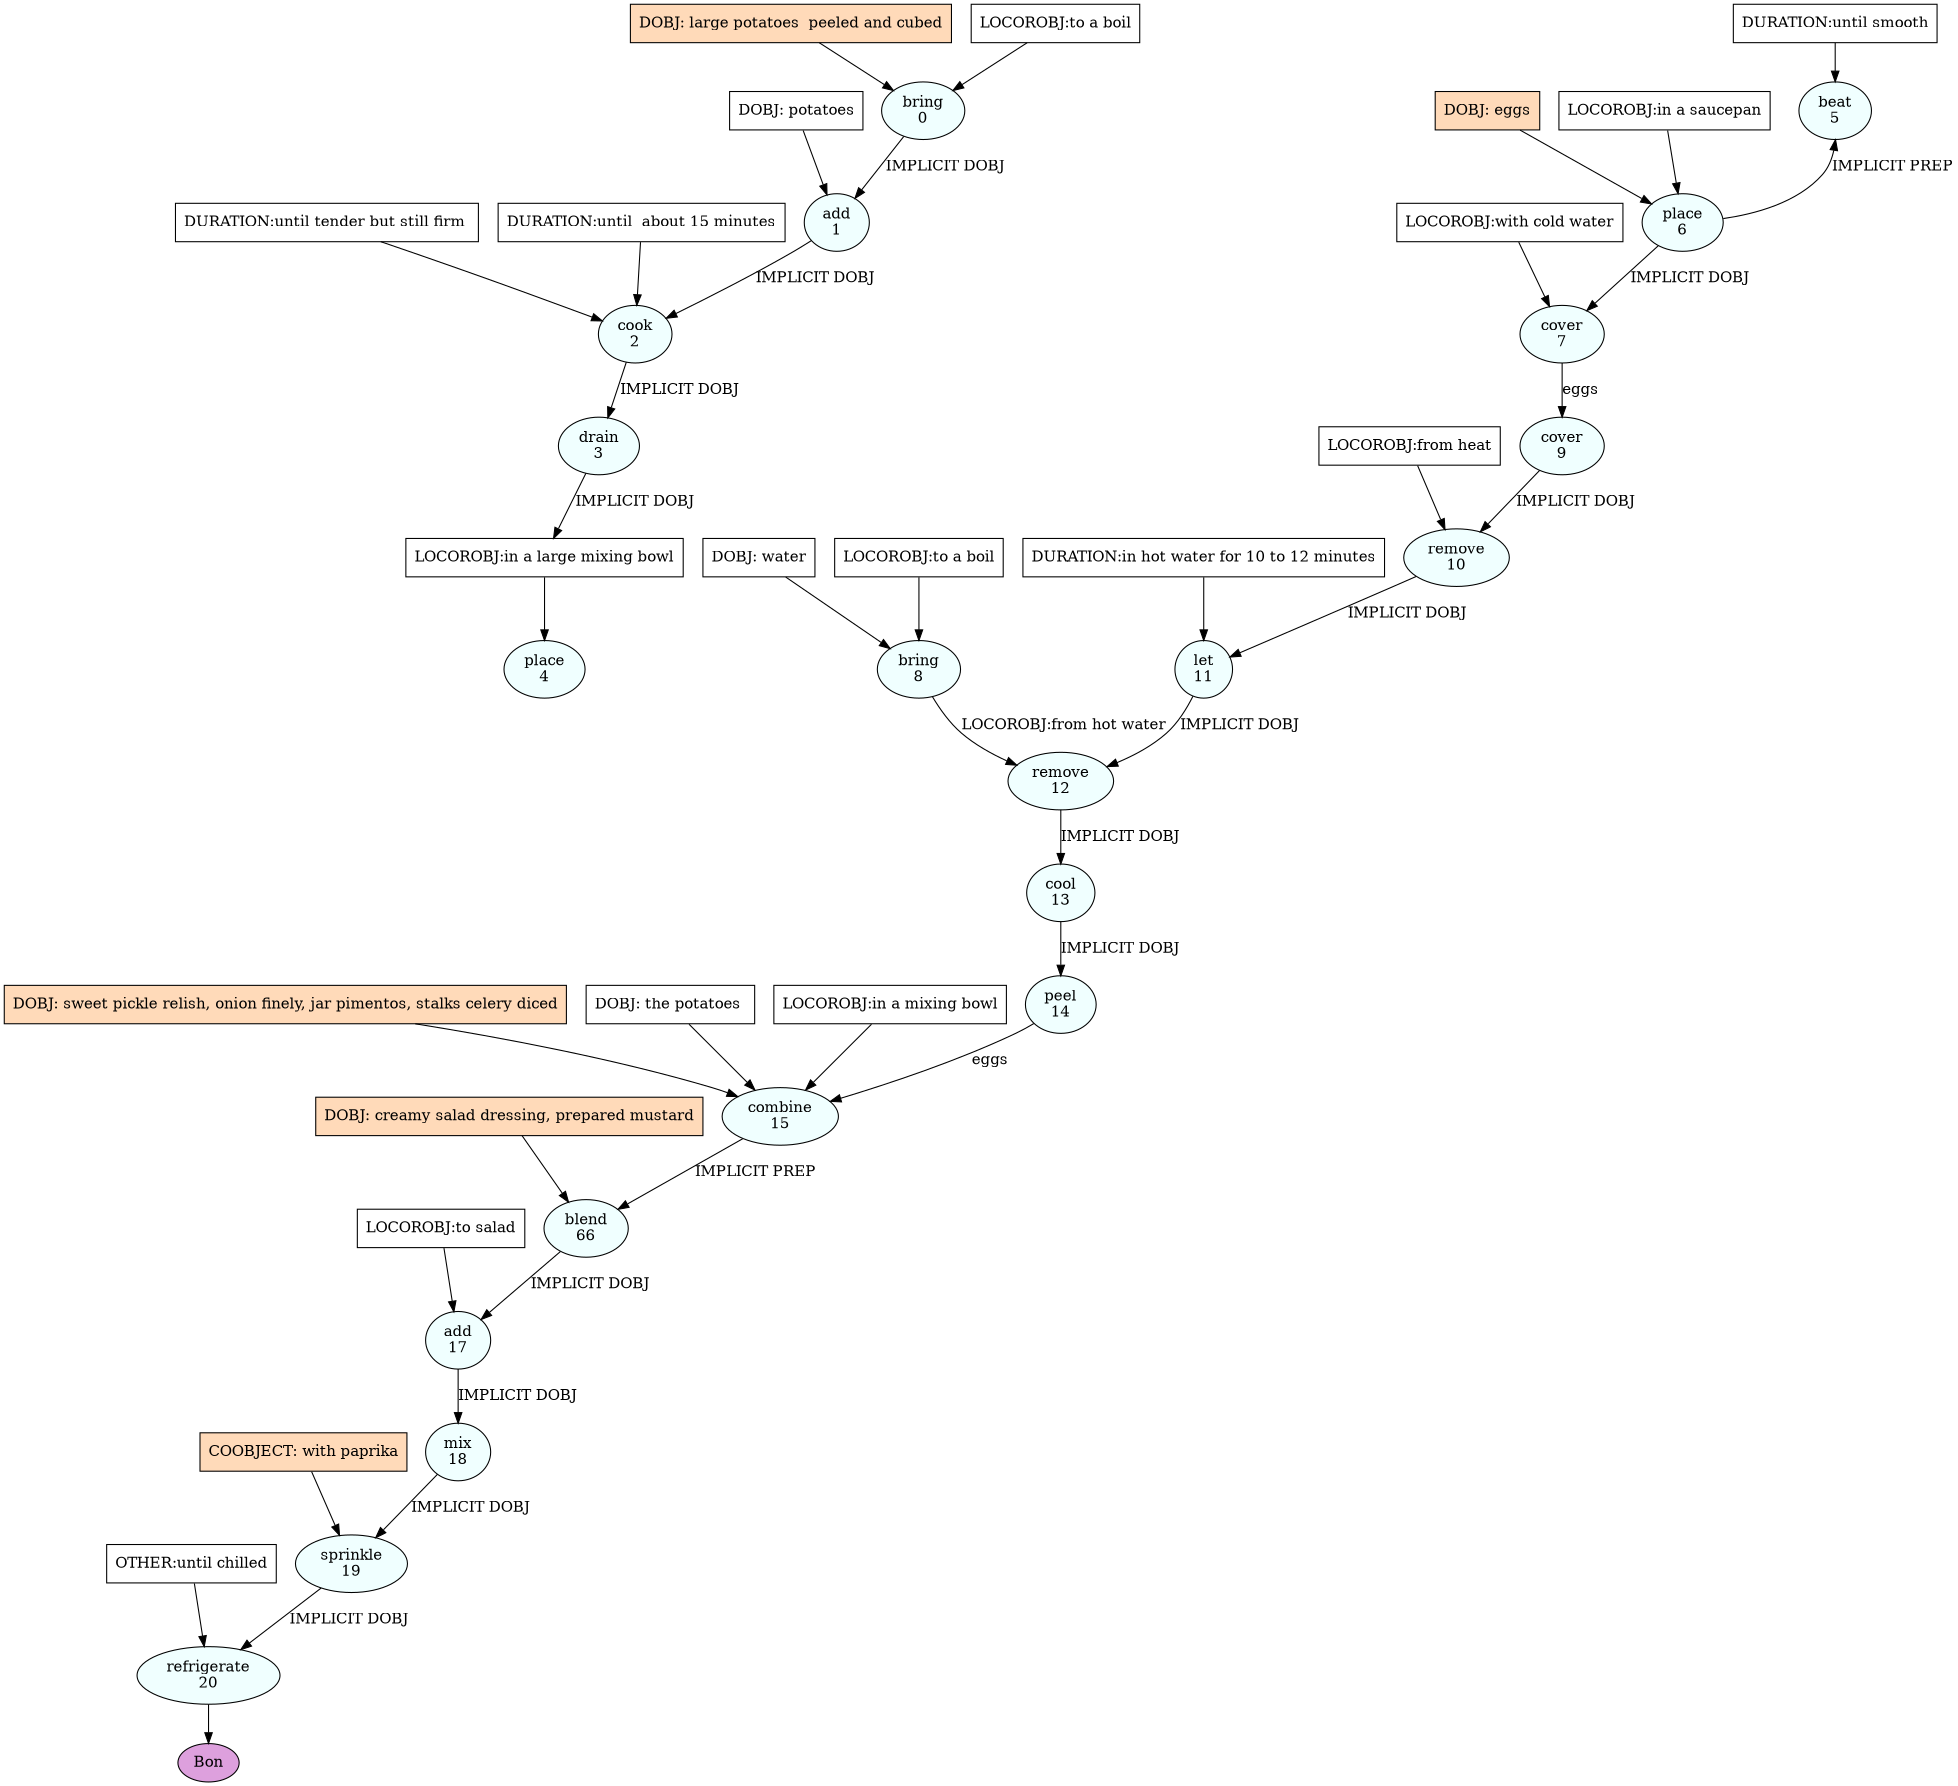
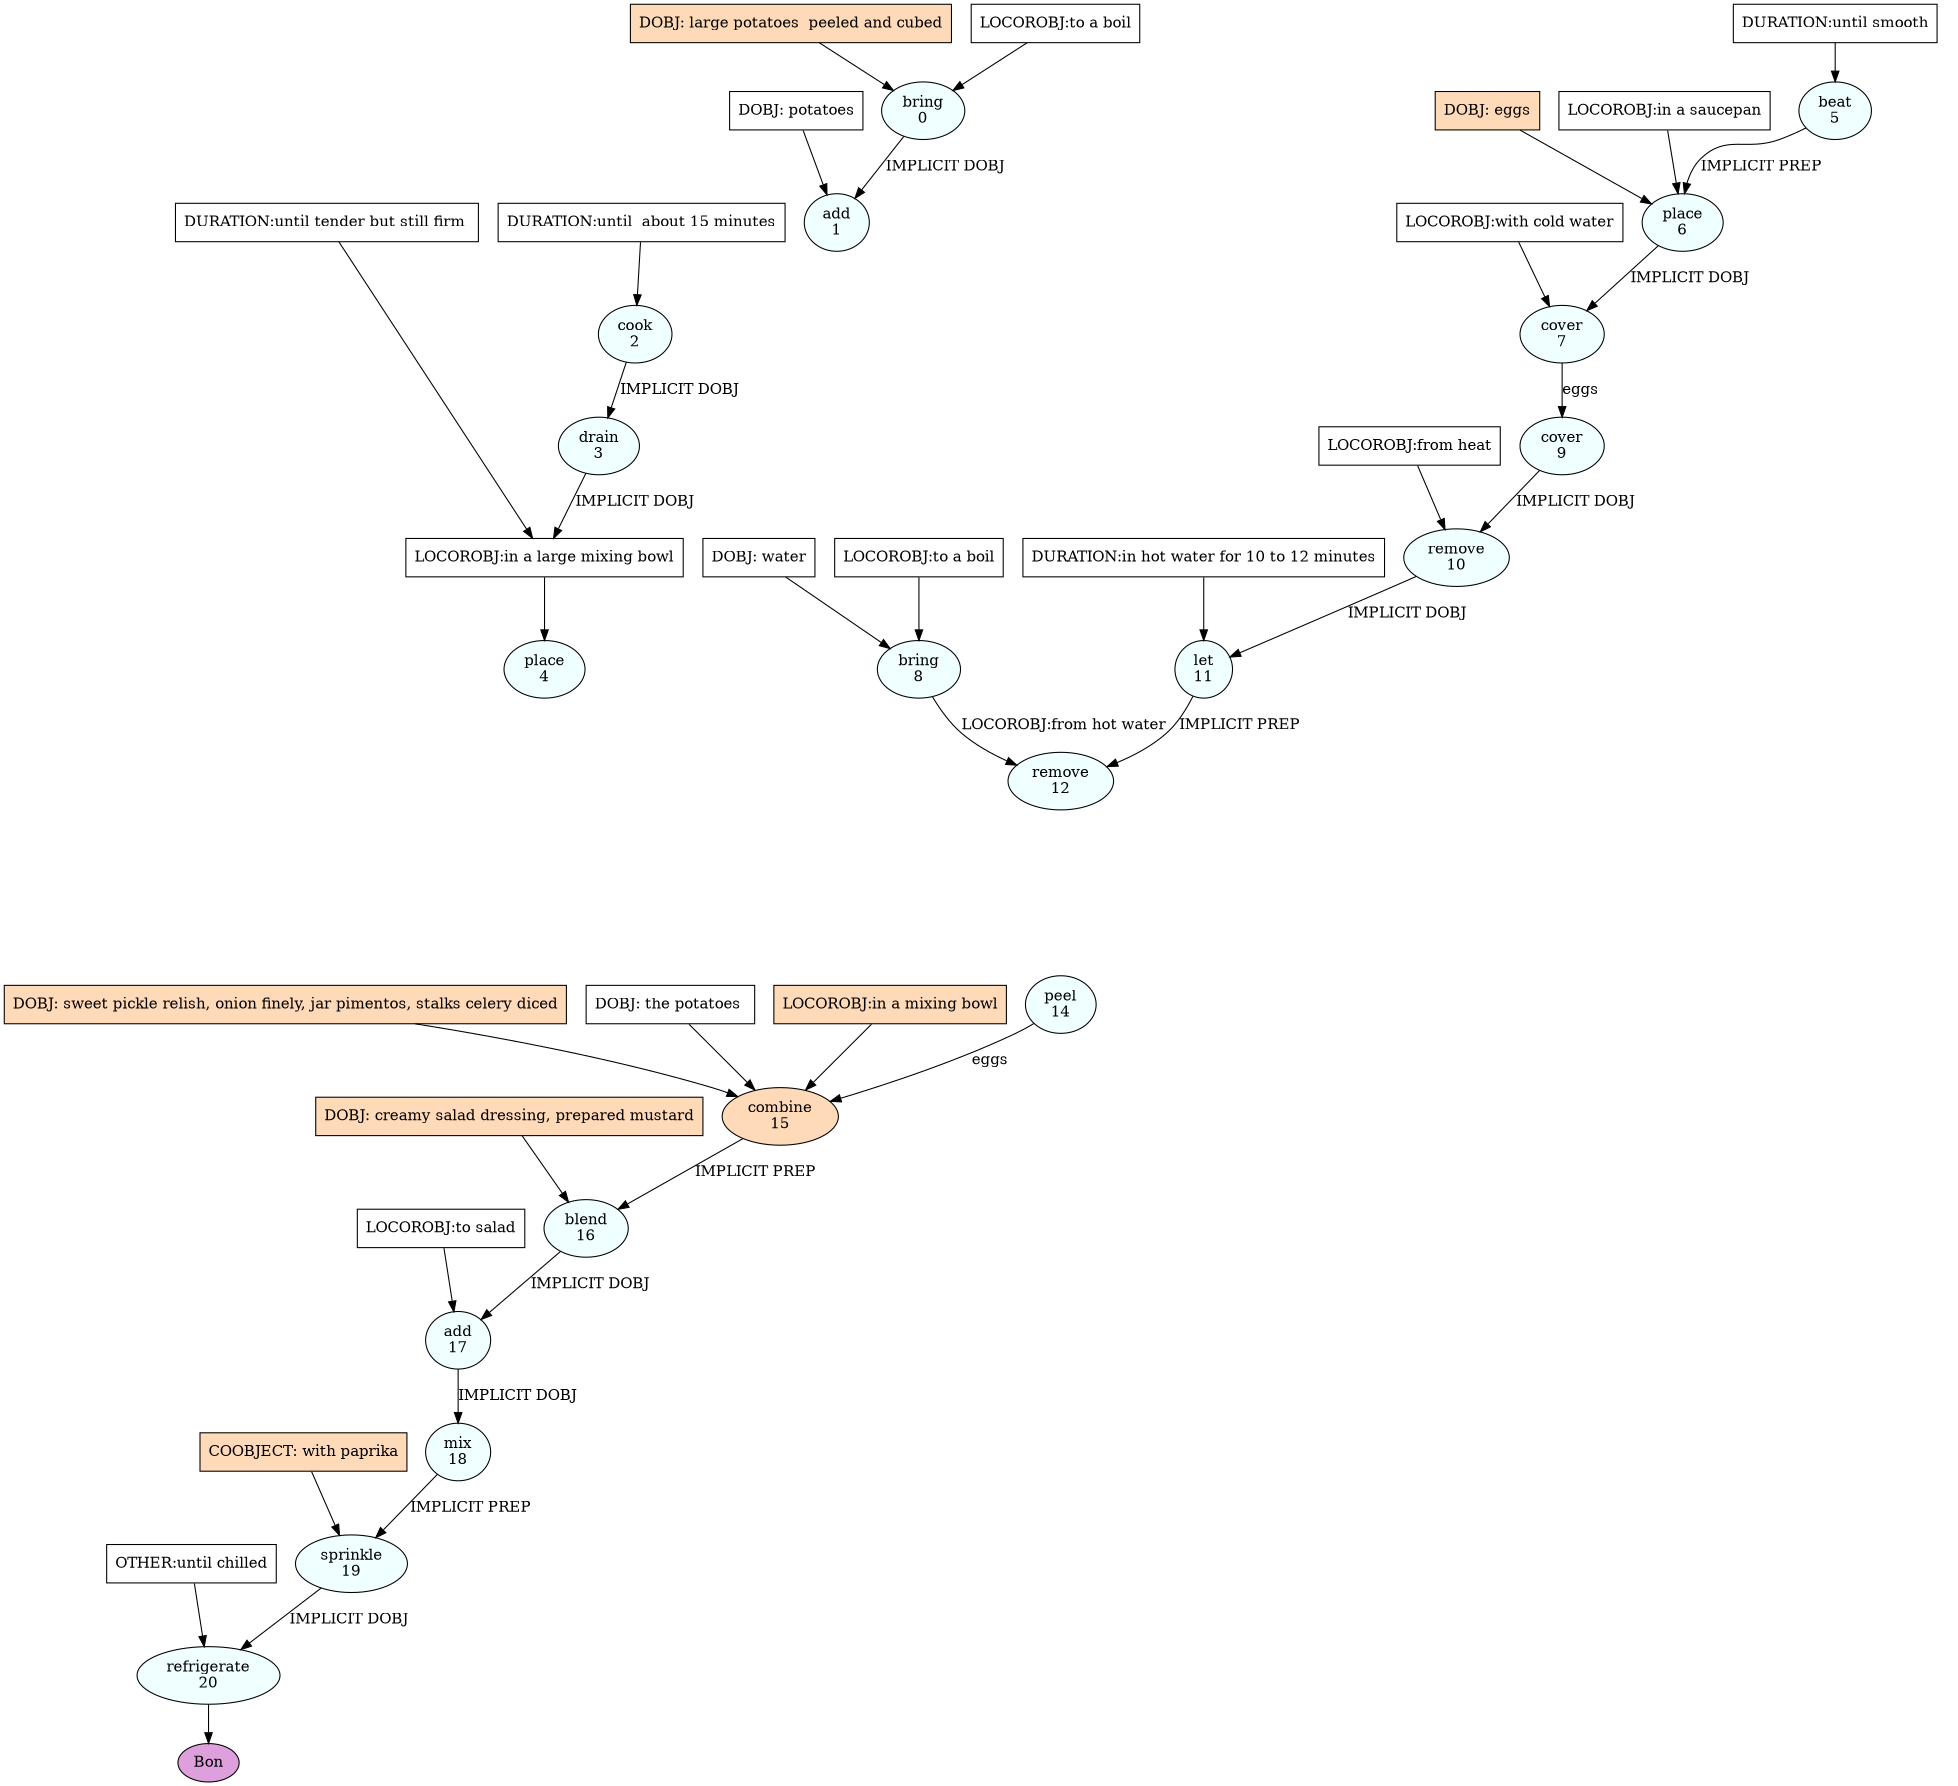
(1789, 199) -> (1739, 144)
(487, 279) -> (433, 386)
(744, 279) -> none
(1240, 725) -> (1240, 725)
(1061, 893) -> none
(890, 1005) -> (890, 1005)
(780, 1116) -> (780, 1116)
(586, 1228) -> (586, 1228)
(471, 1508) -> (471, 1508)
